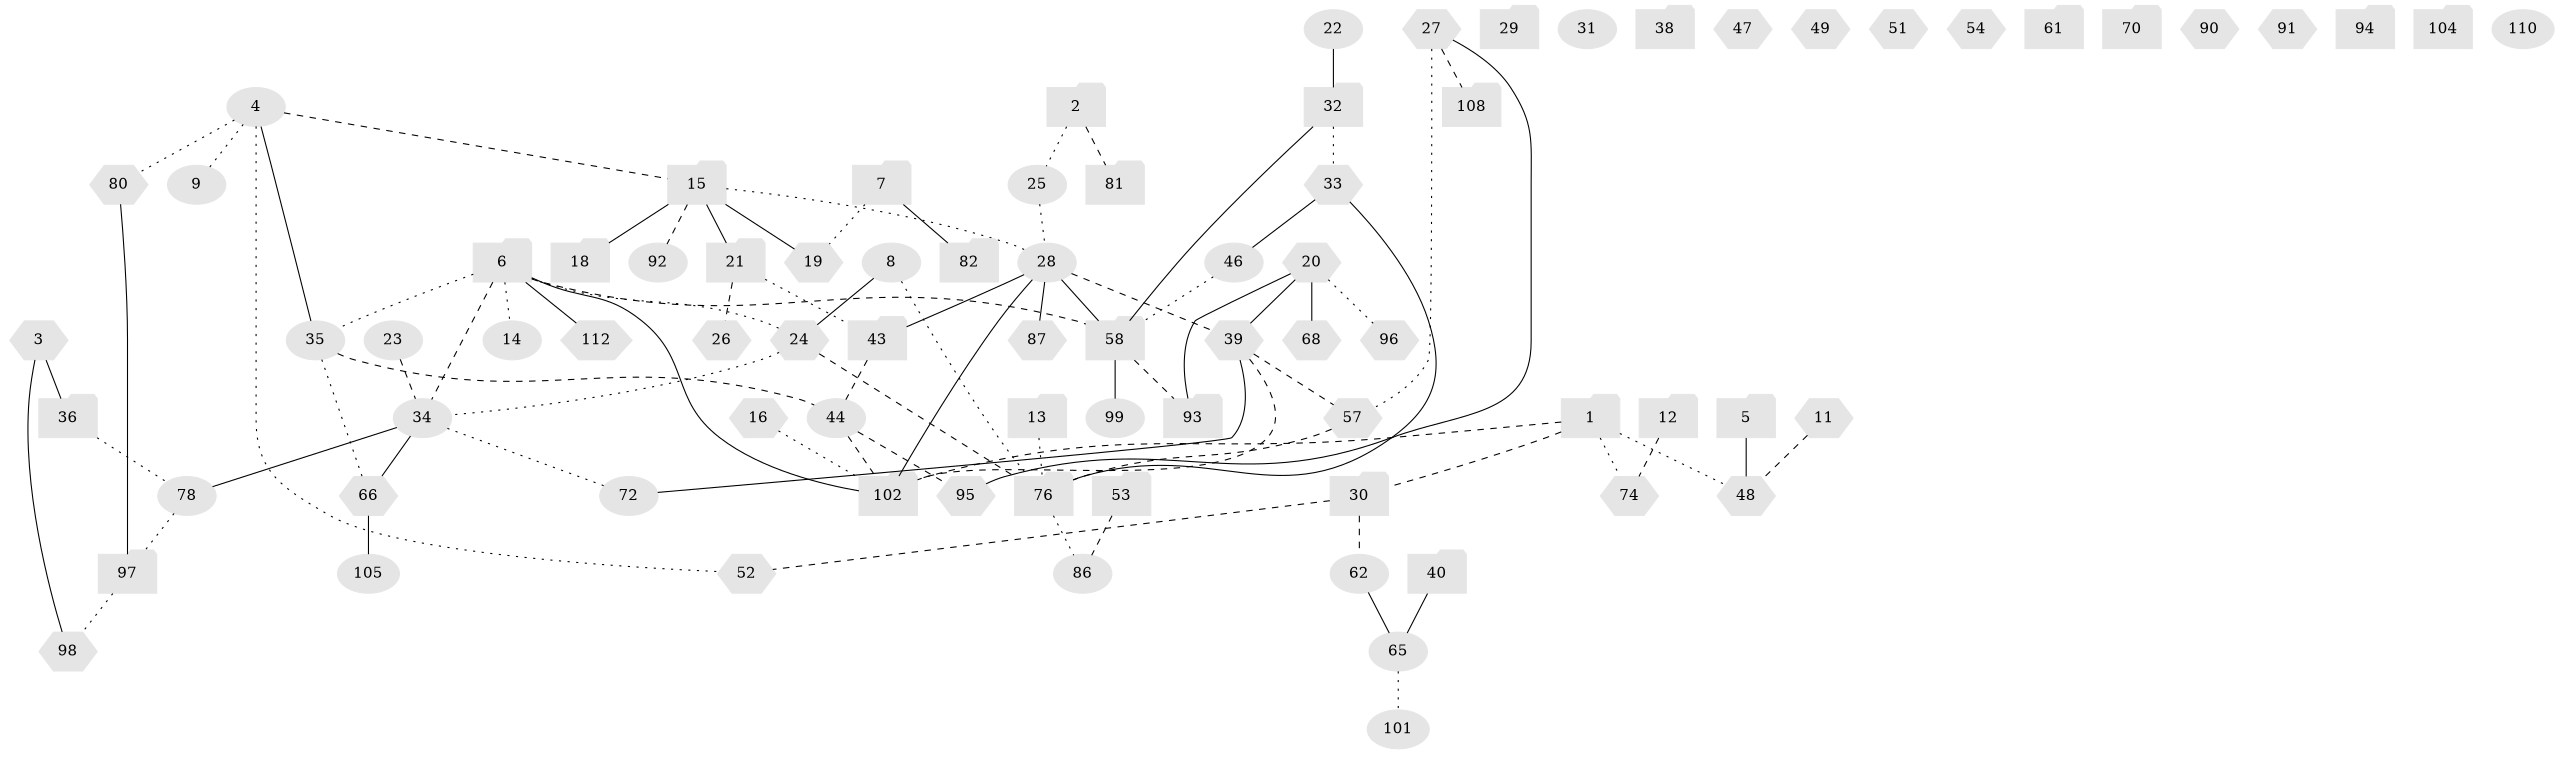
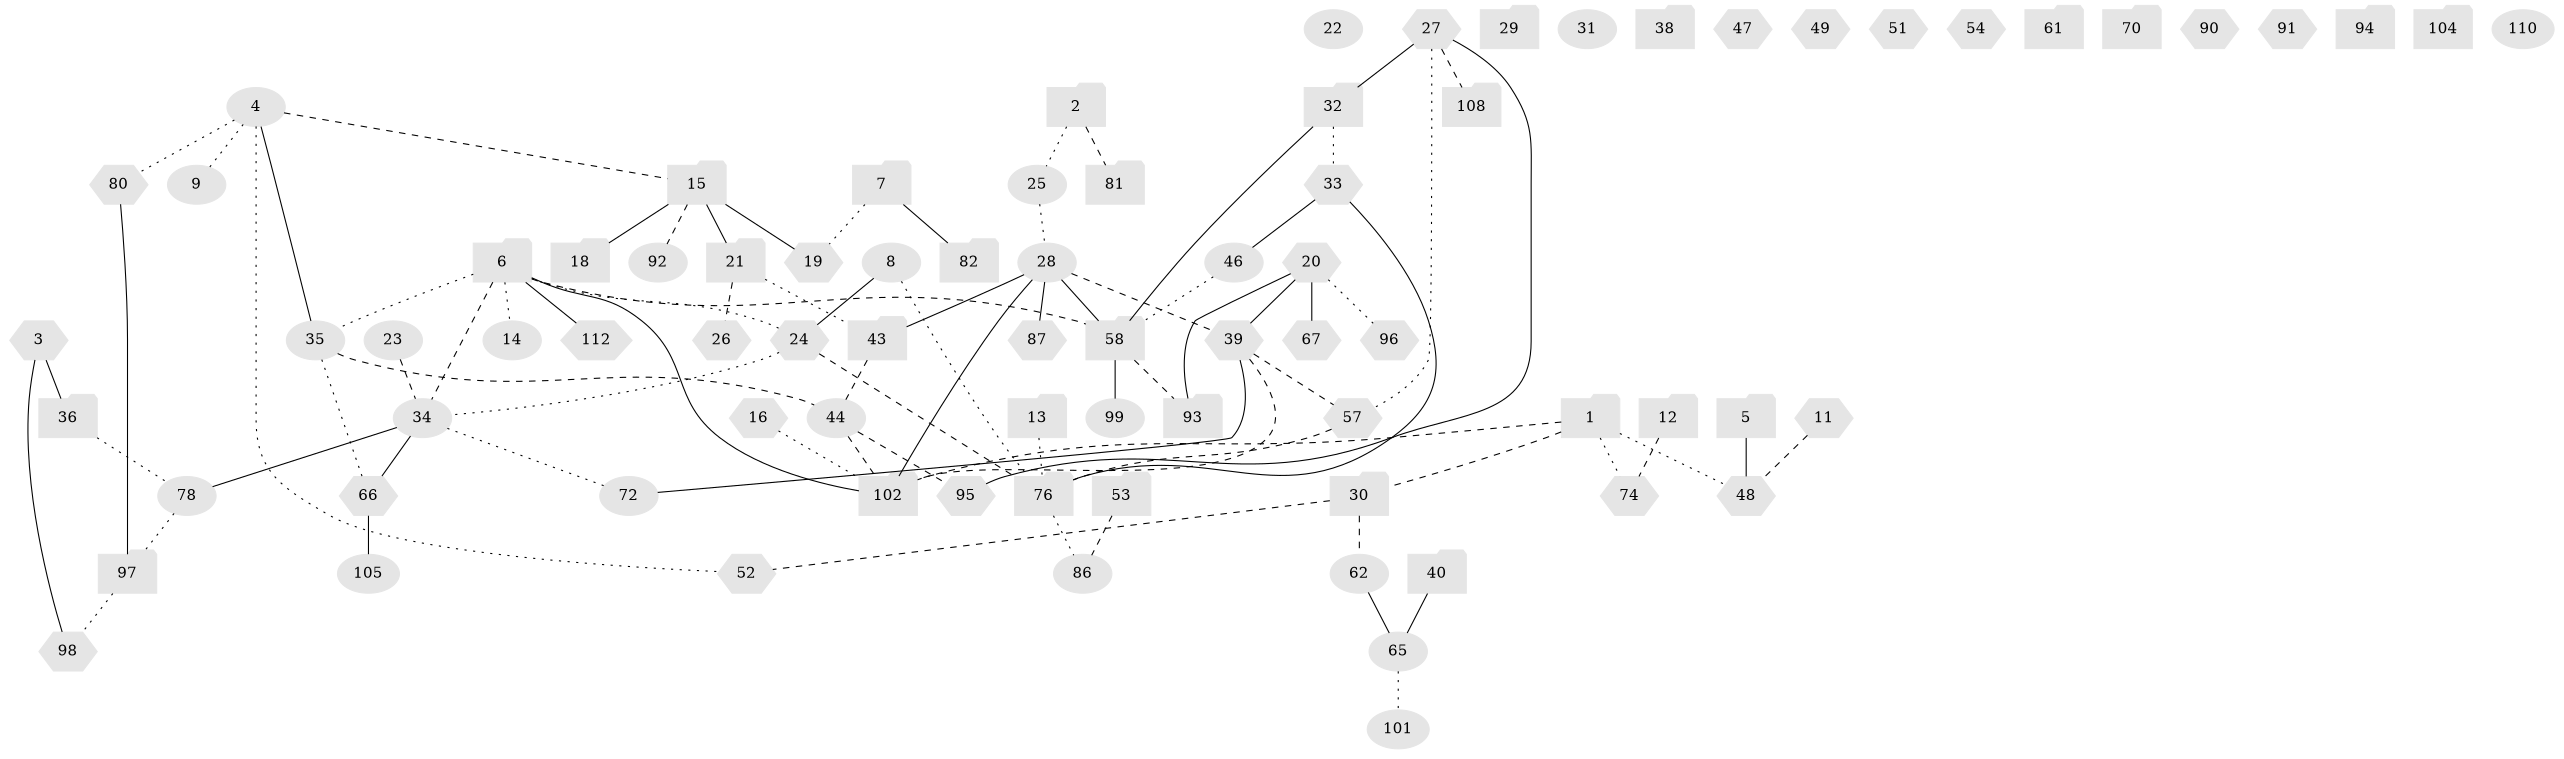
(1333, 68) -> (1386, 66)
(877, 211) -> none
(1312, 340) -> (1312, 340)
